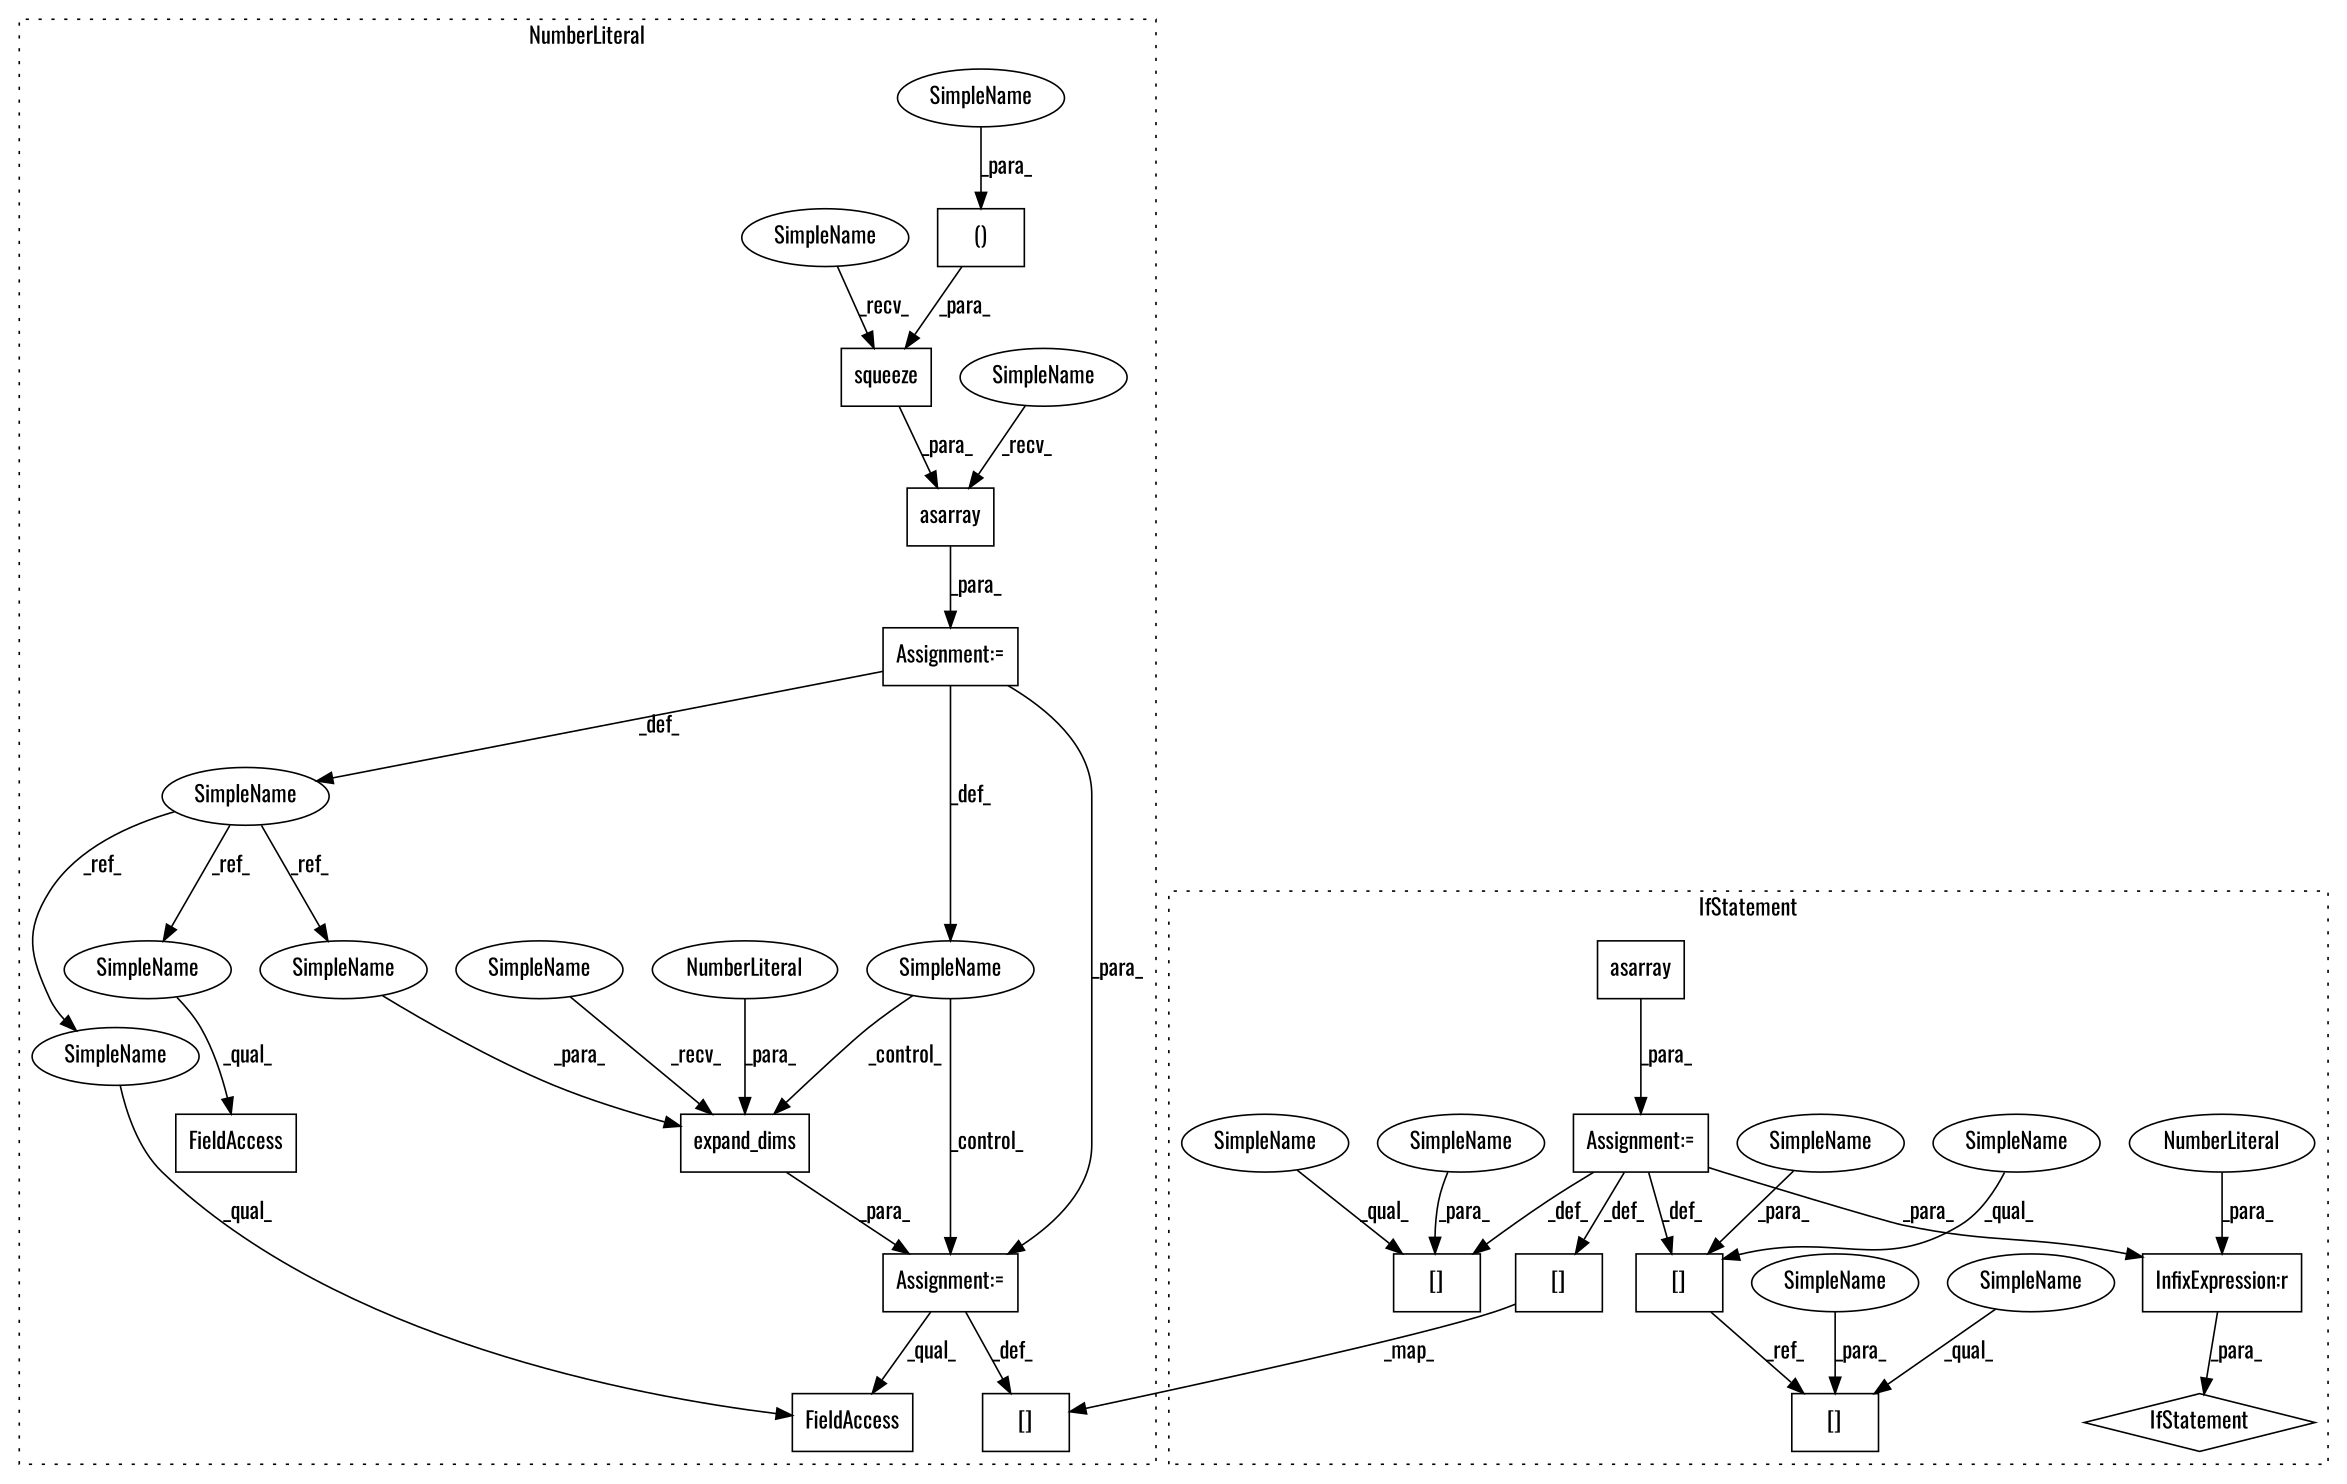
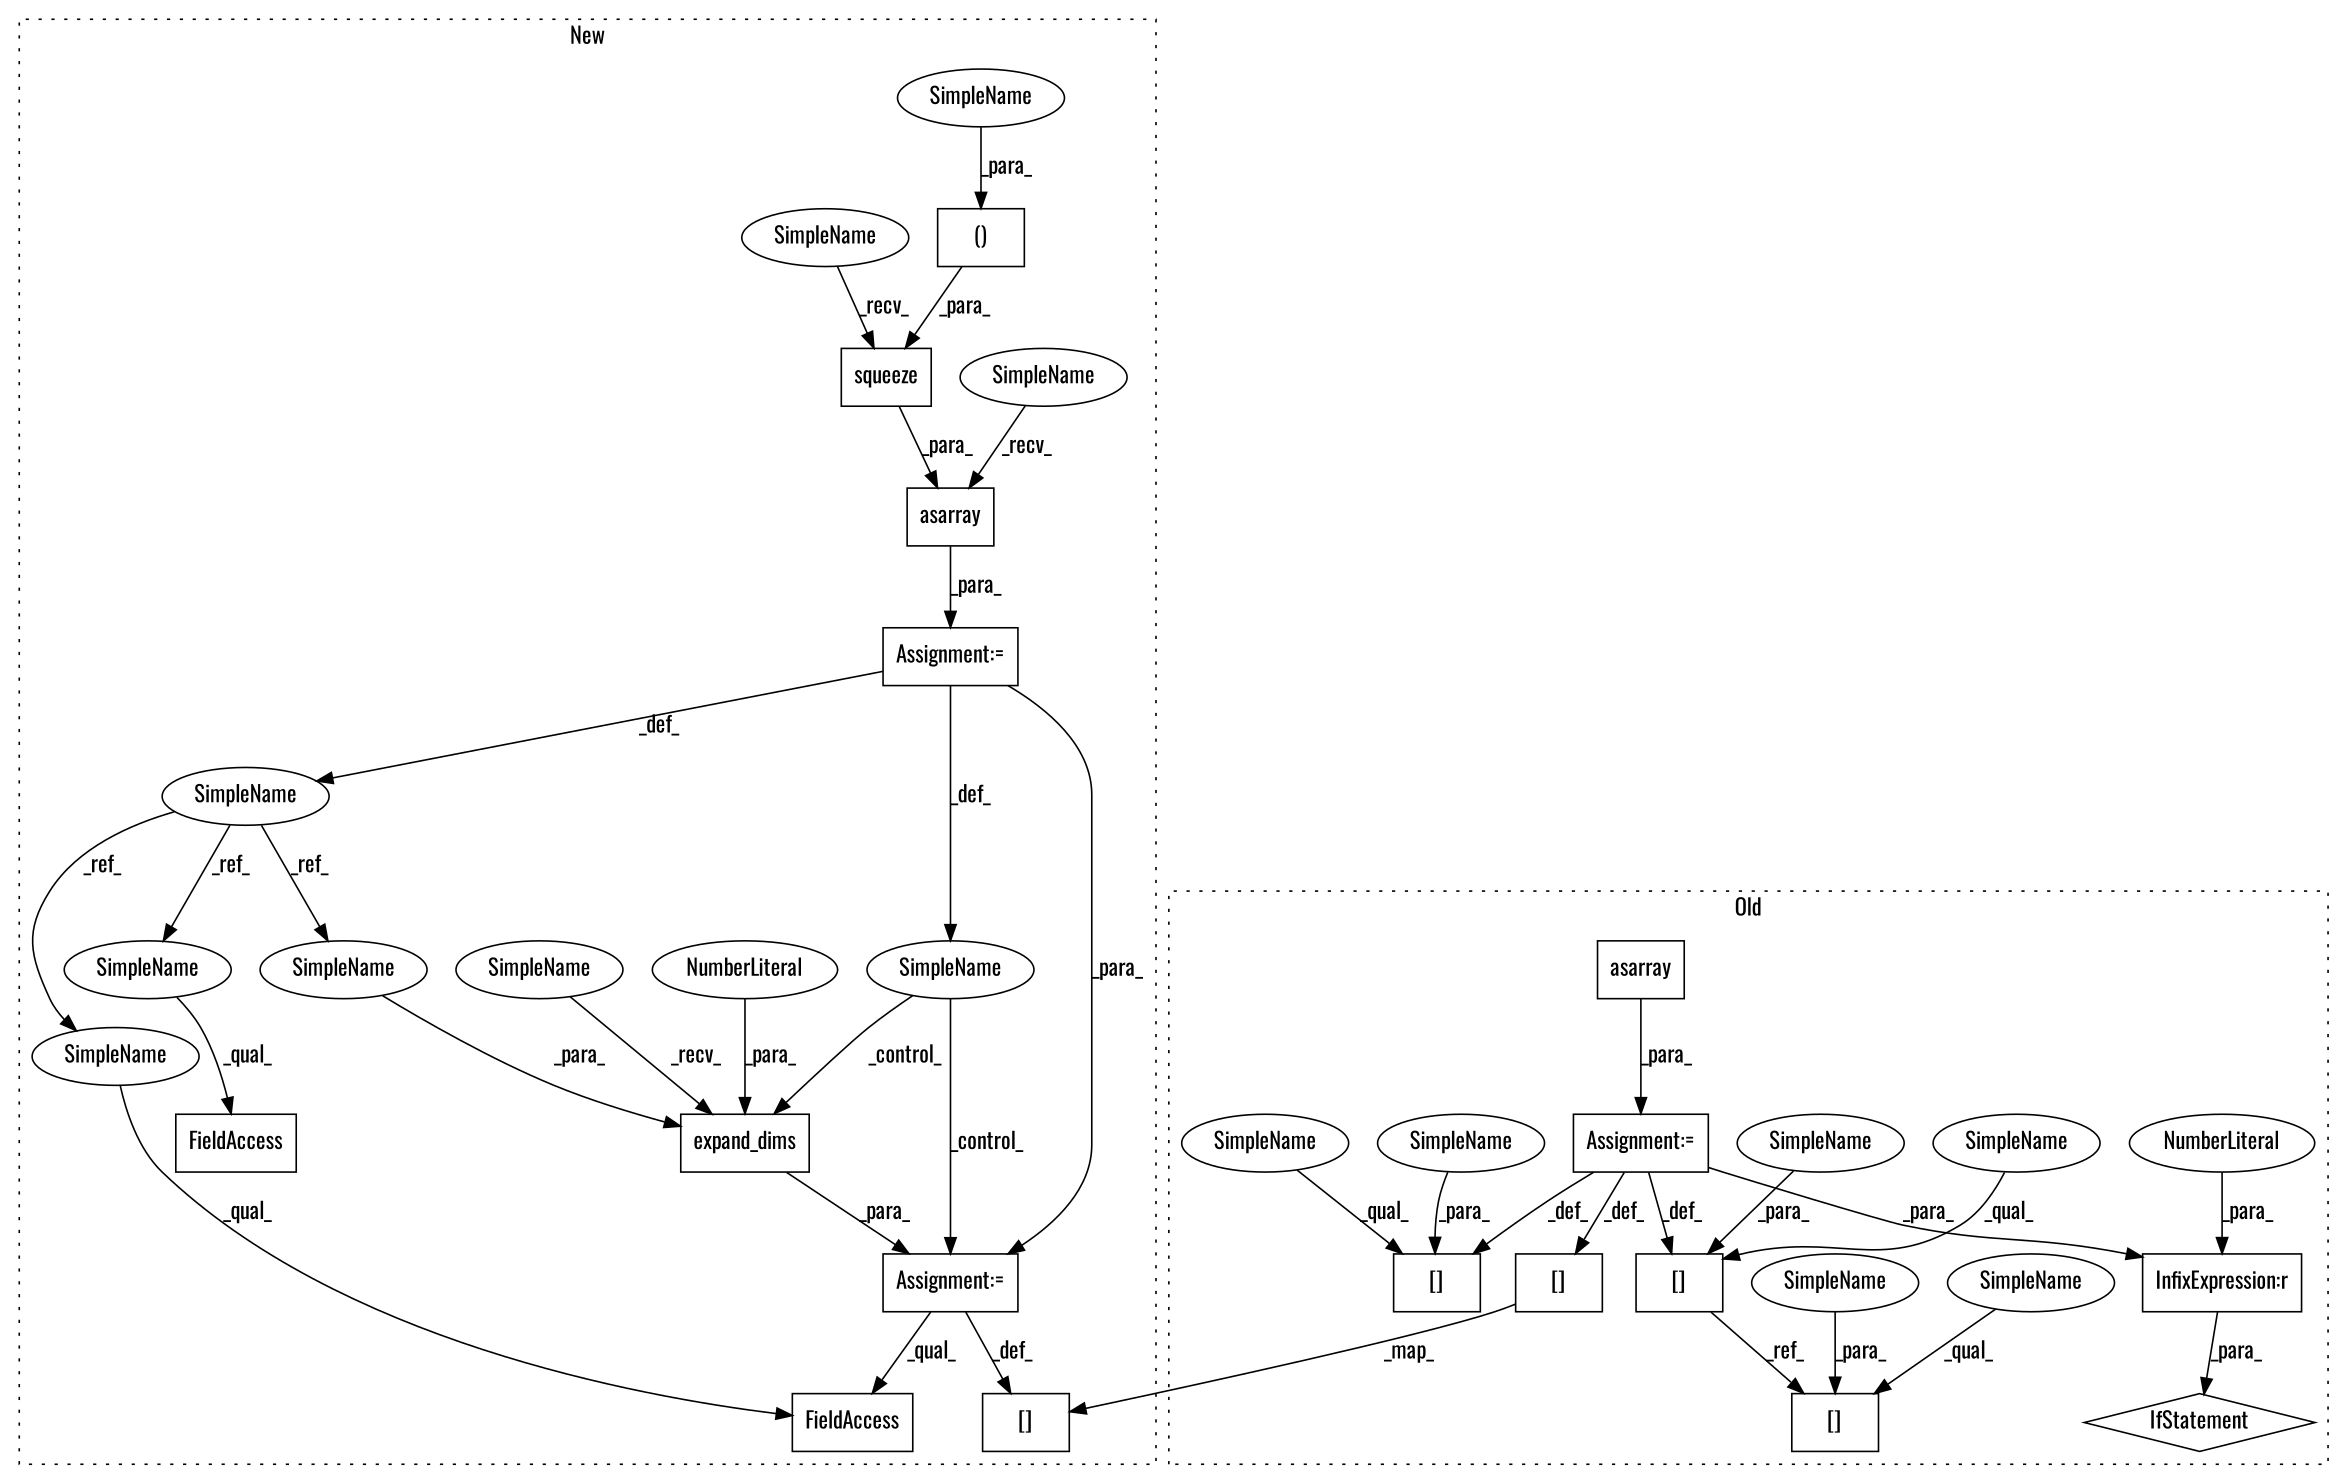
(588, 38) -> (588, 38)
(1748, 910) -> (1748, 910)
